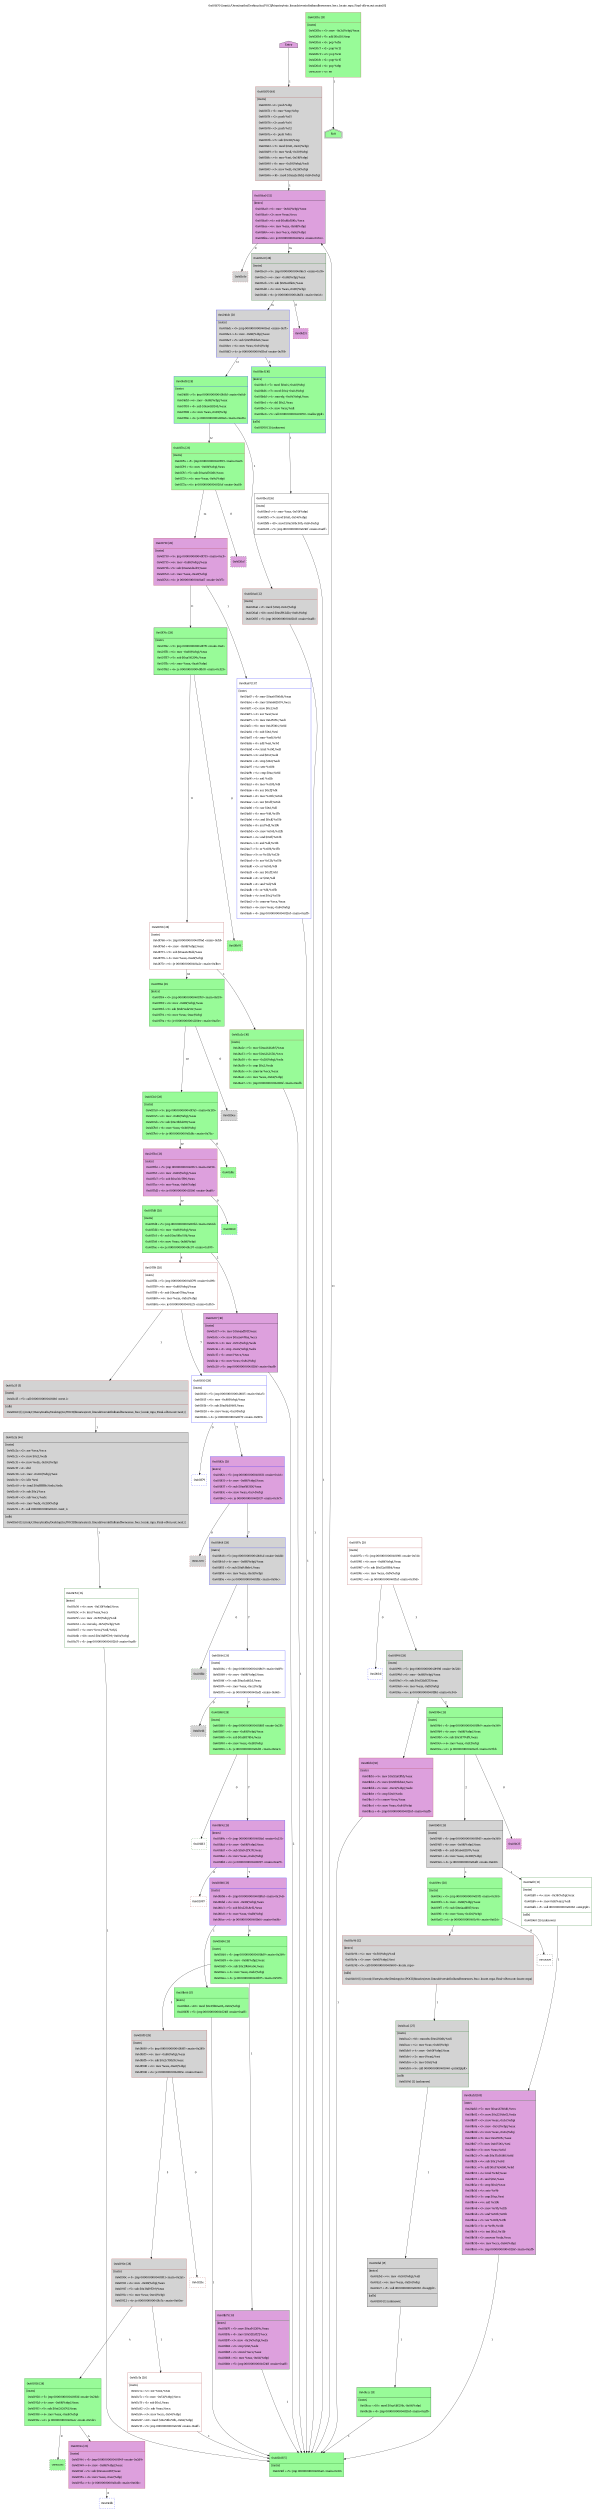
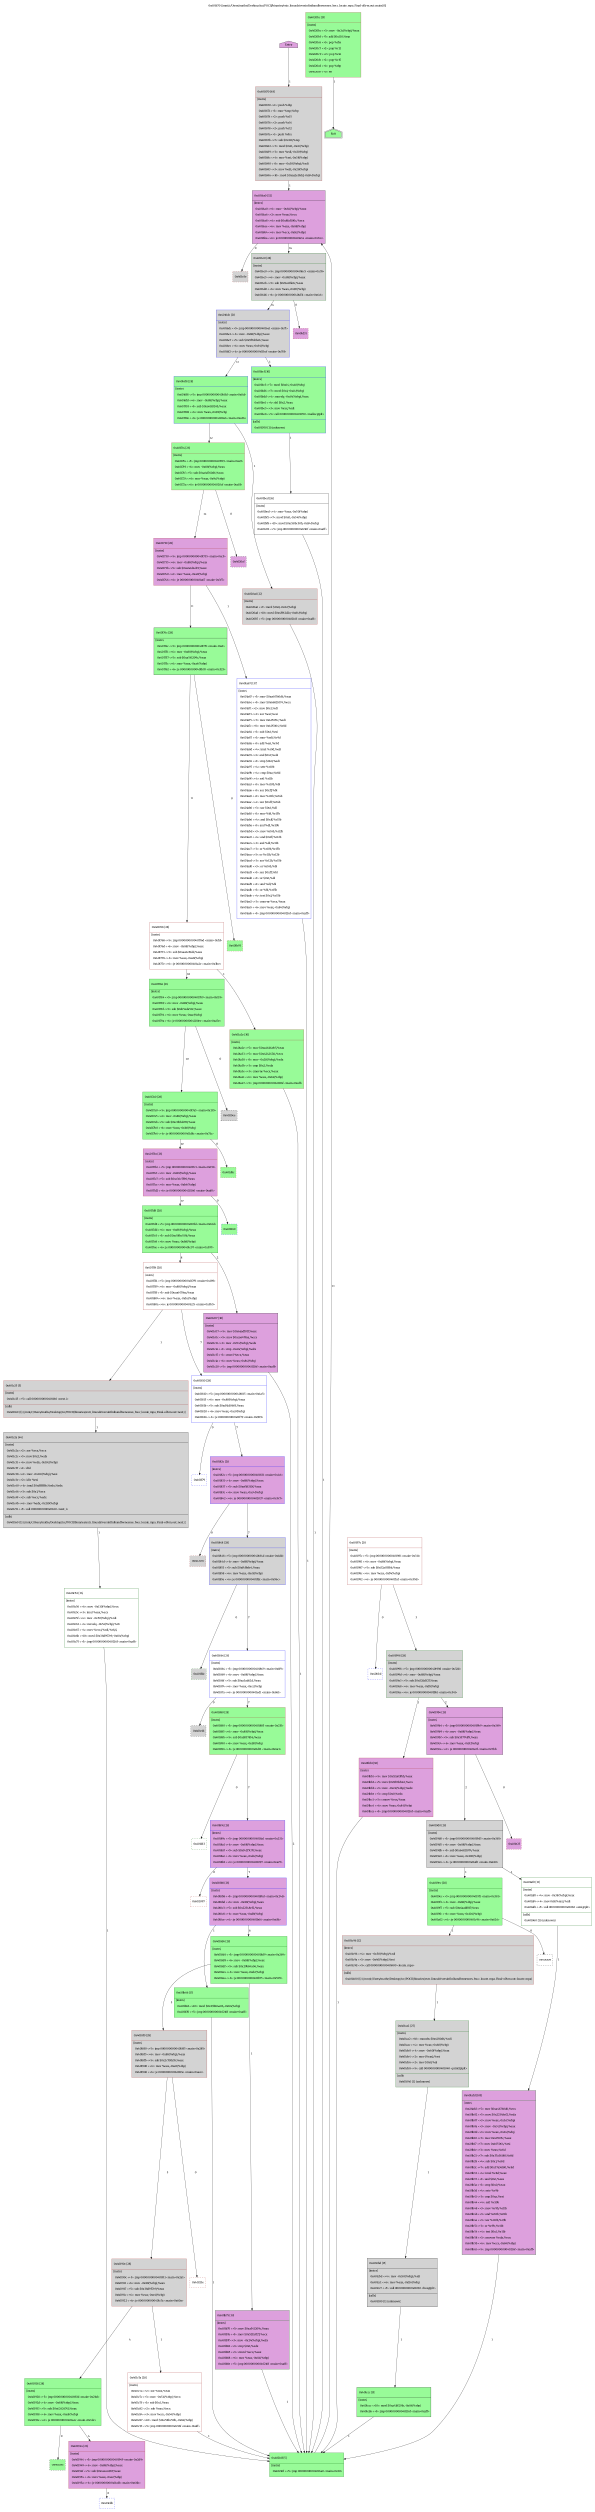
(465, 1731) -> (465, 1731)
